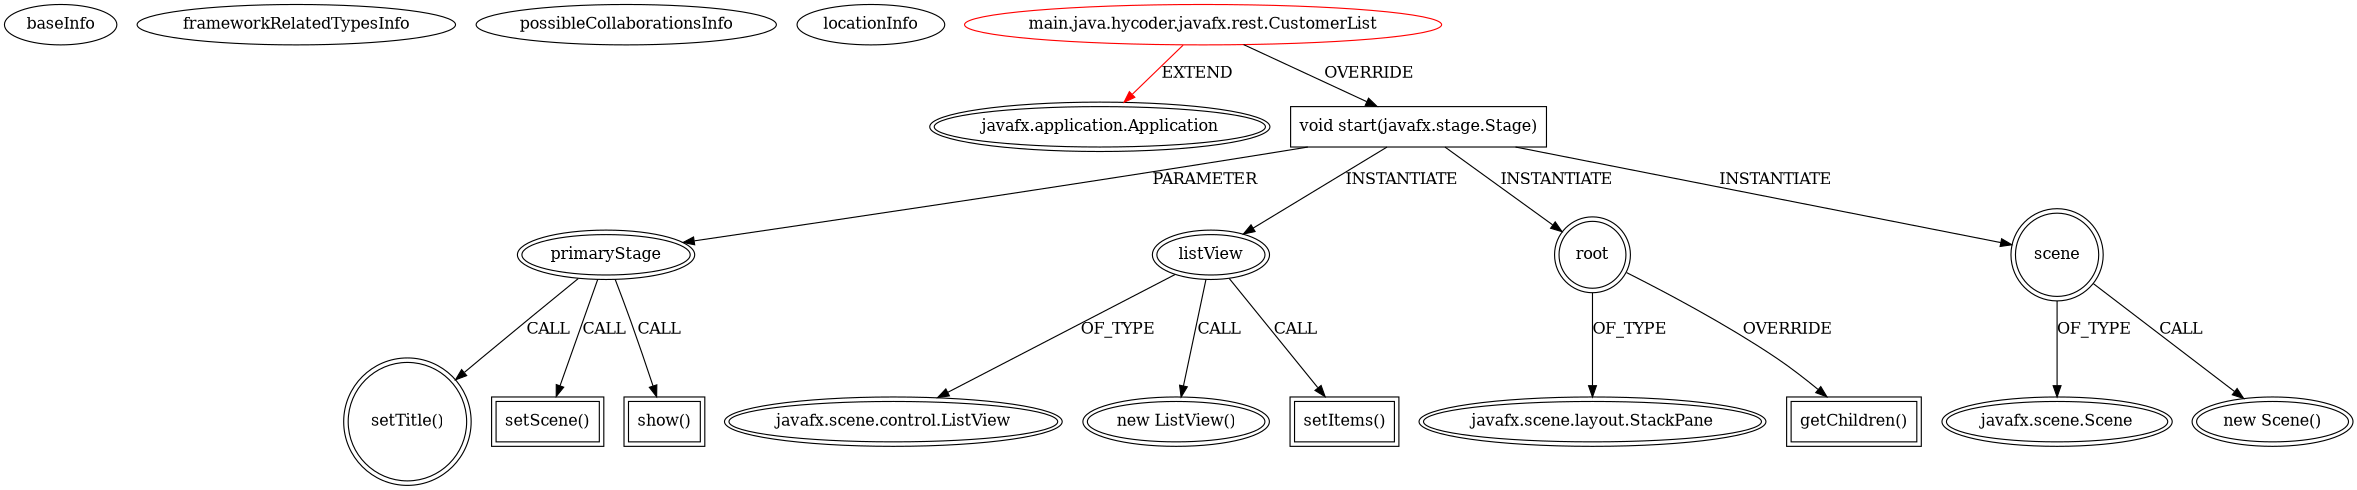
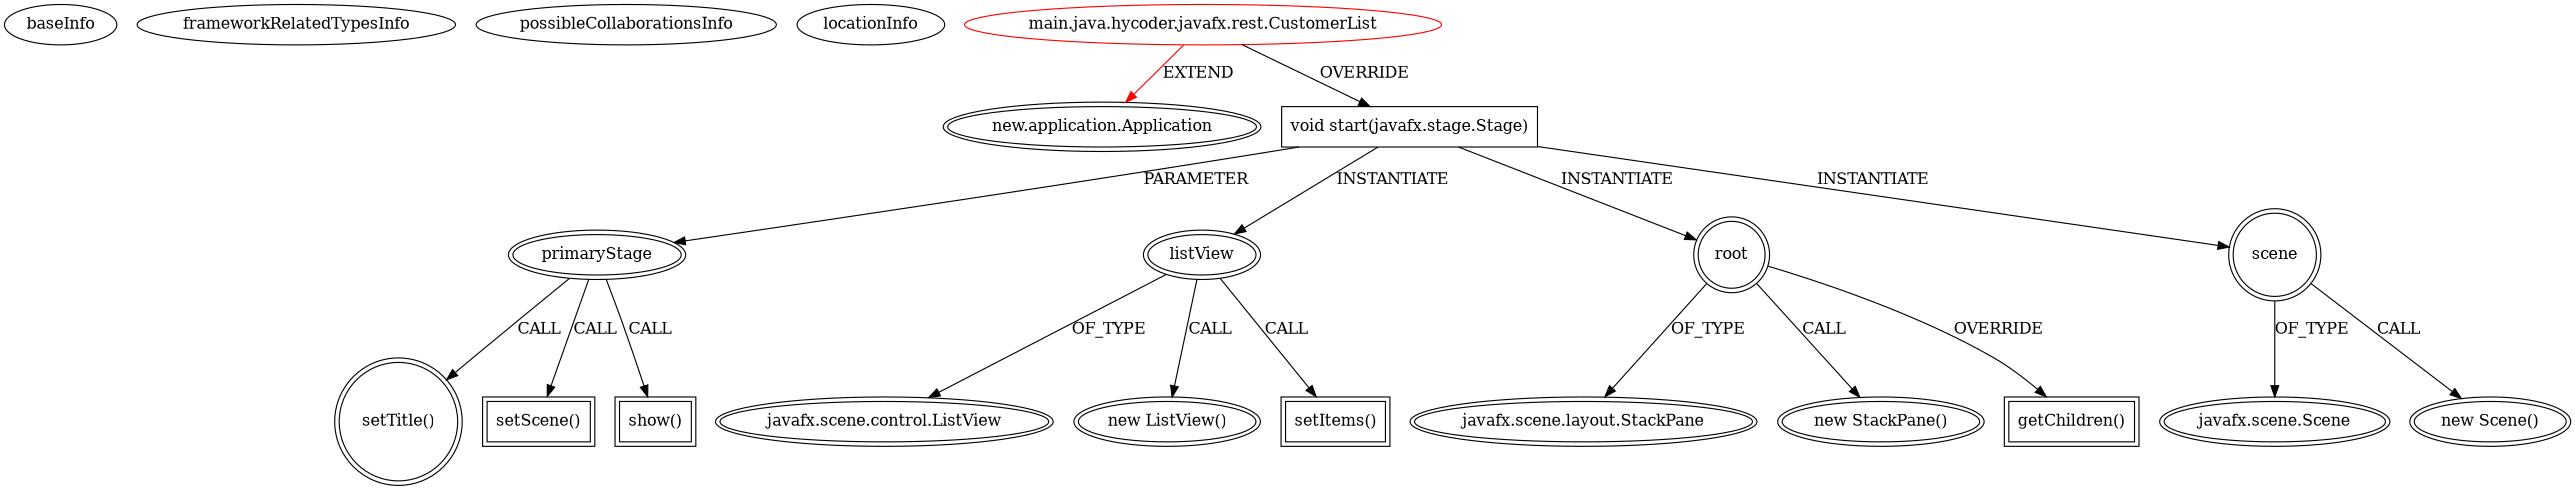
(1100, 127) -> (1102, 127)
none -> (1881, 422)
